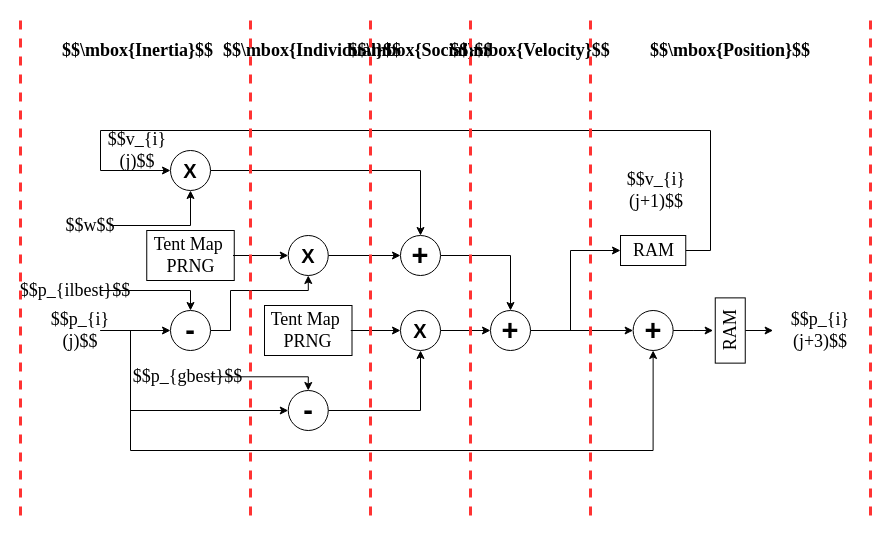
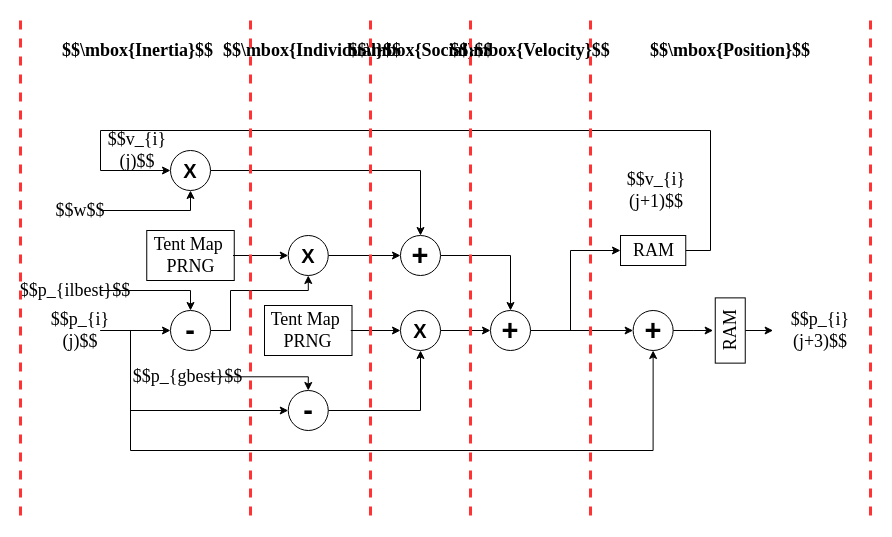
(91, 226) -> (81, 211)
